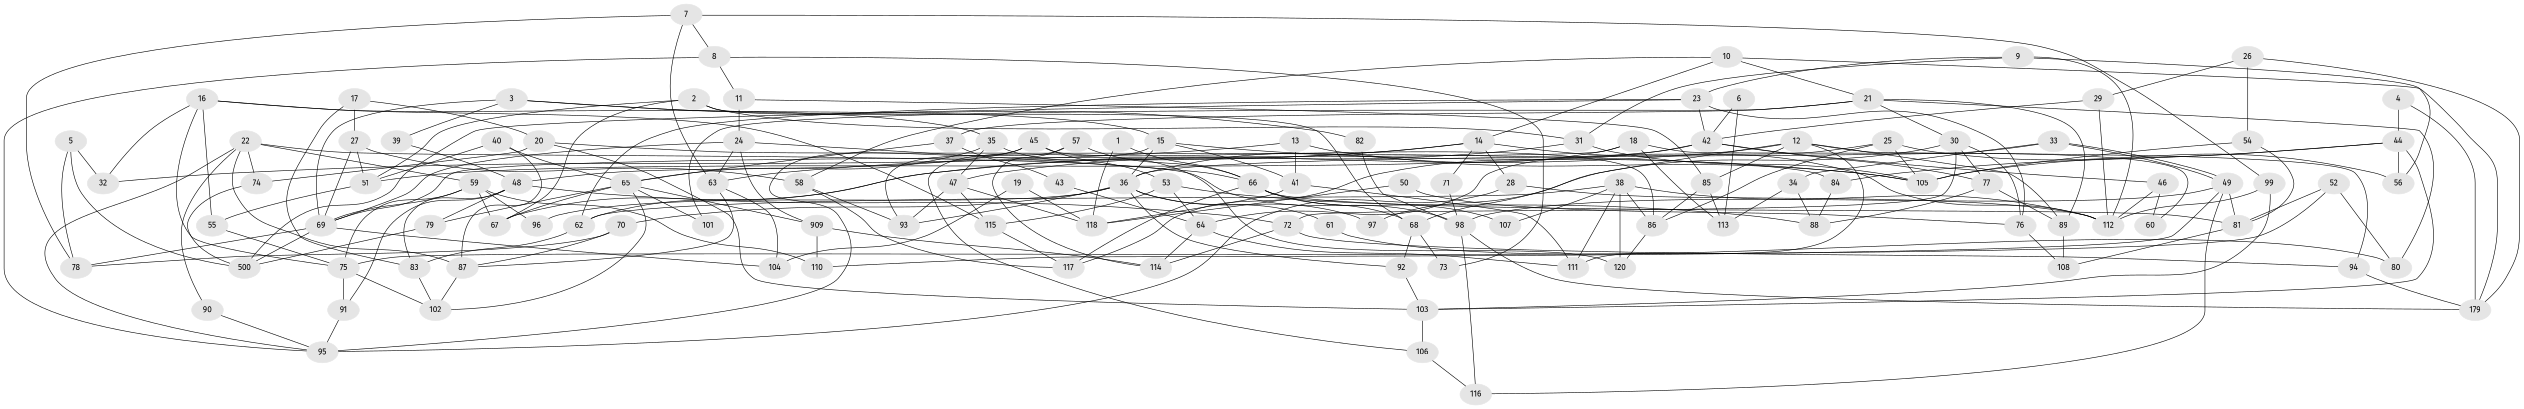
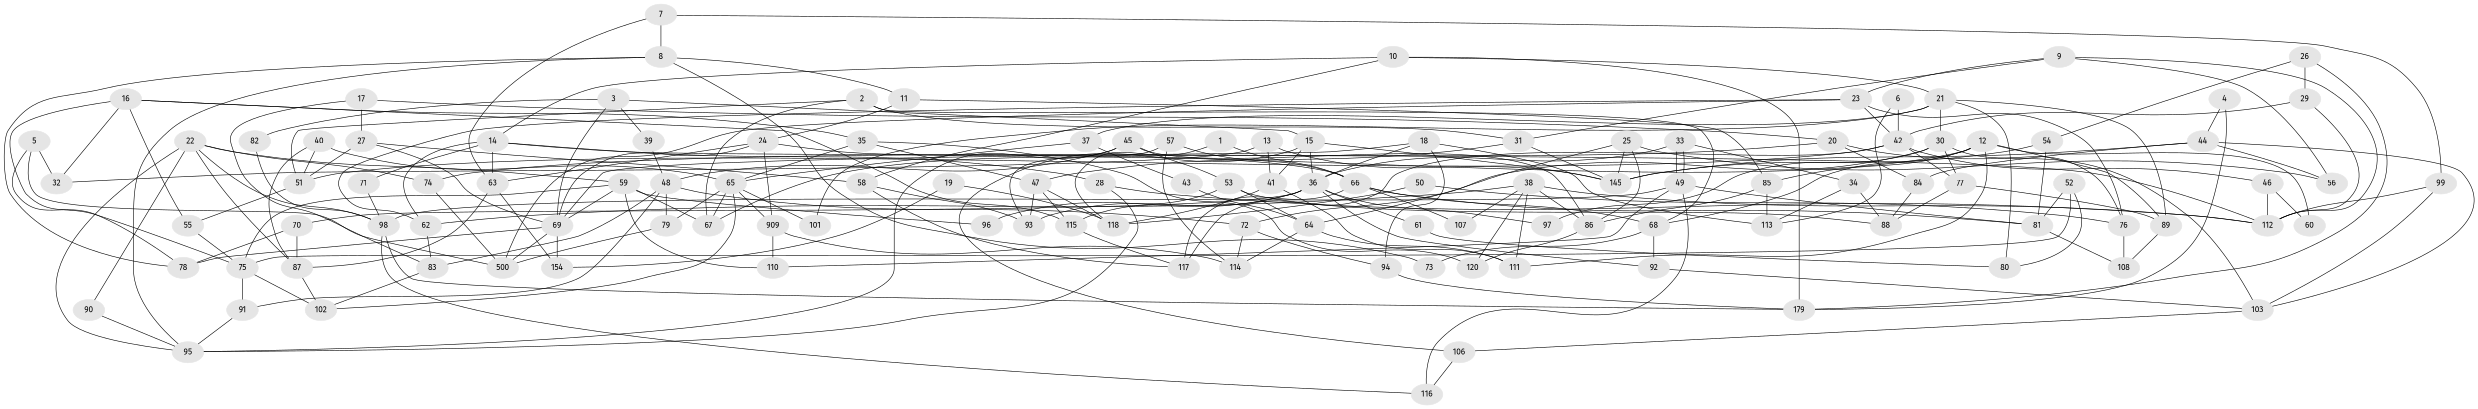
(258, 38) -> (198, 76)
(1922, 183) -> (1616, 183)
(775, 268) -> (557, 268)
